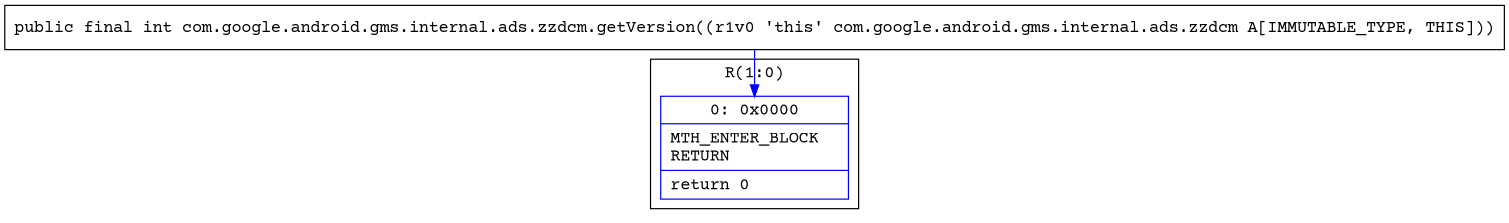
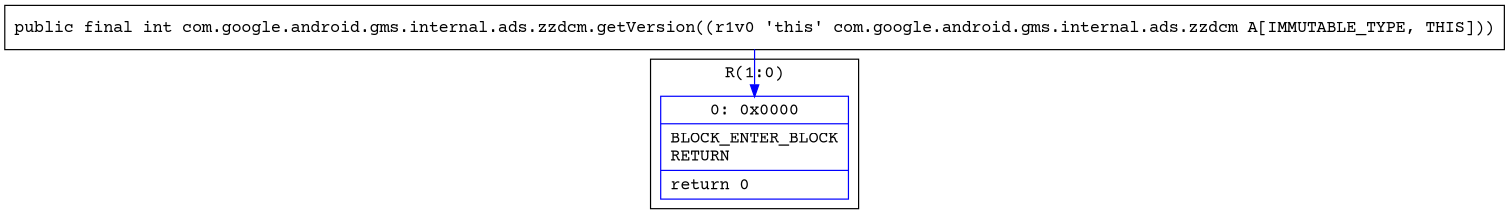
(744, 138) -> (755, 138)
